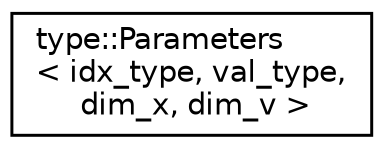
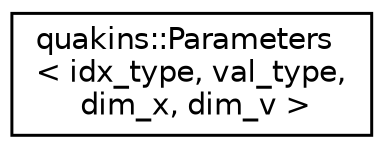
(192, 74) -> (192, 74)
